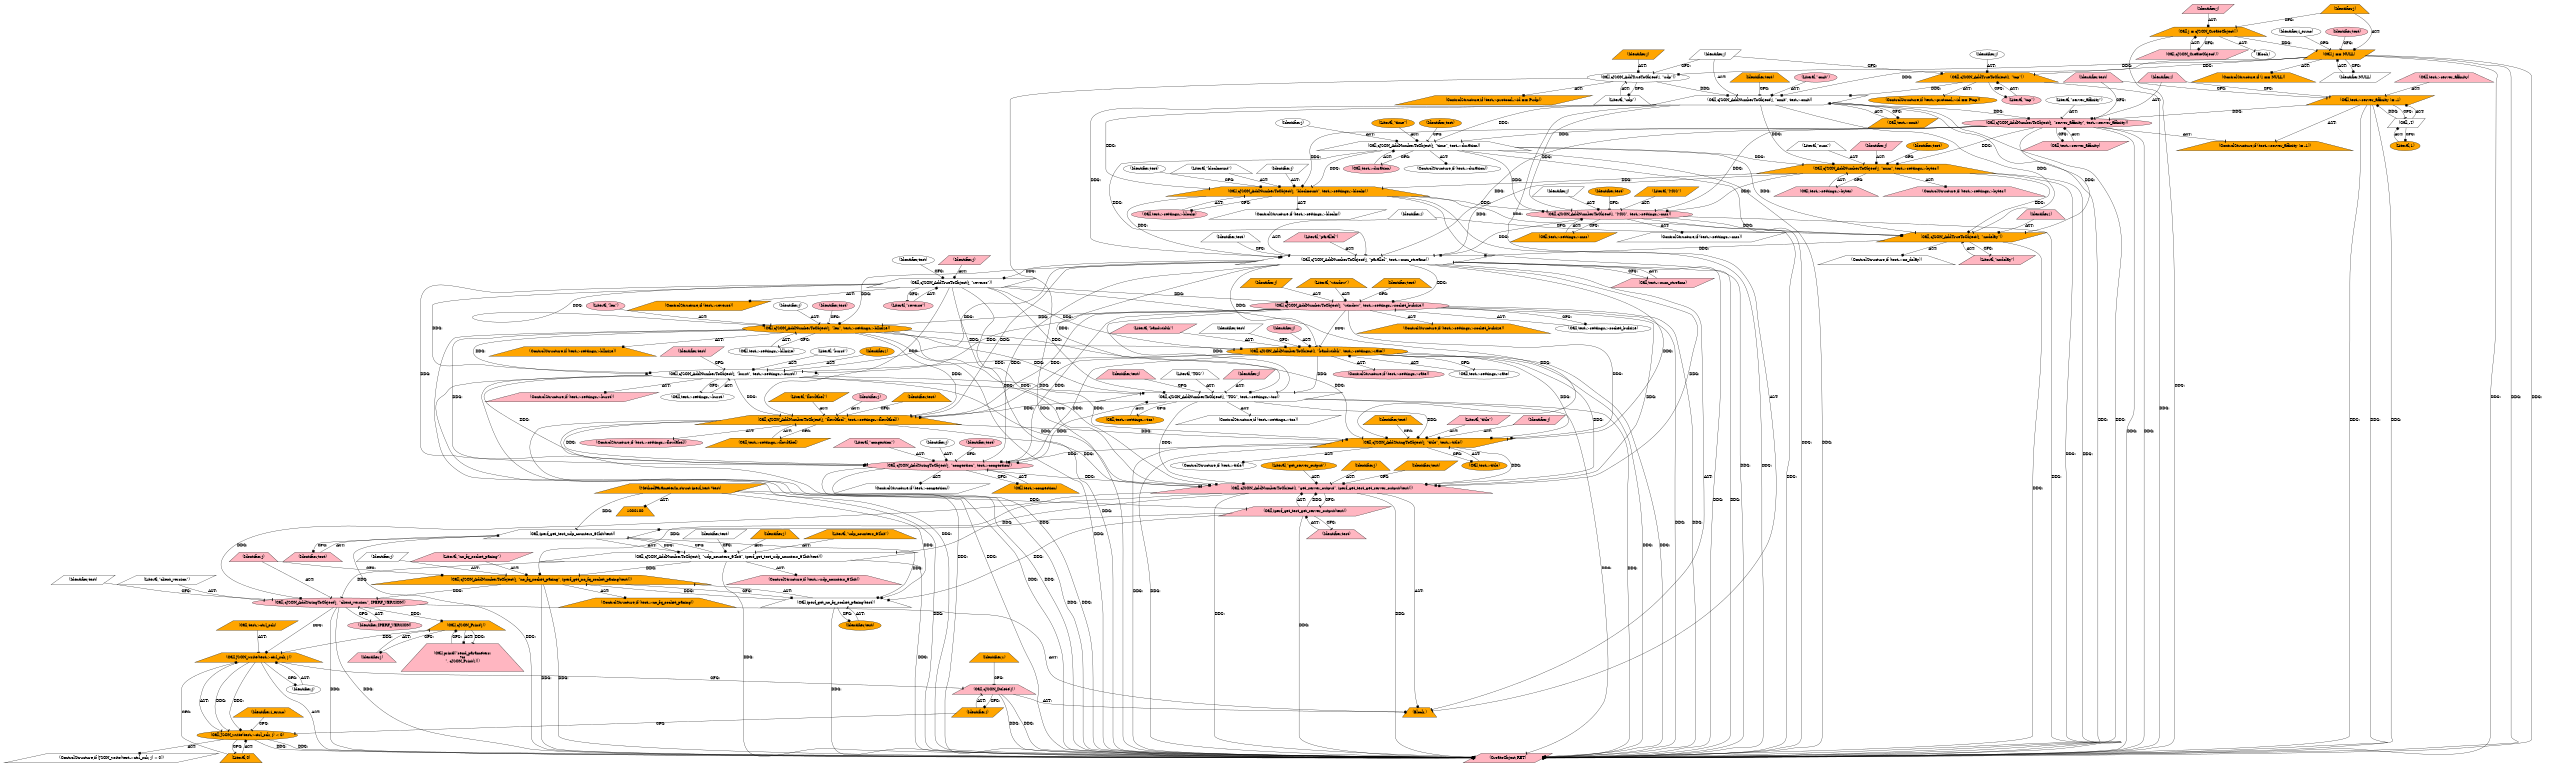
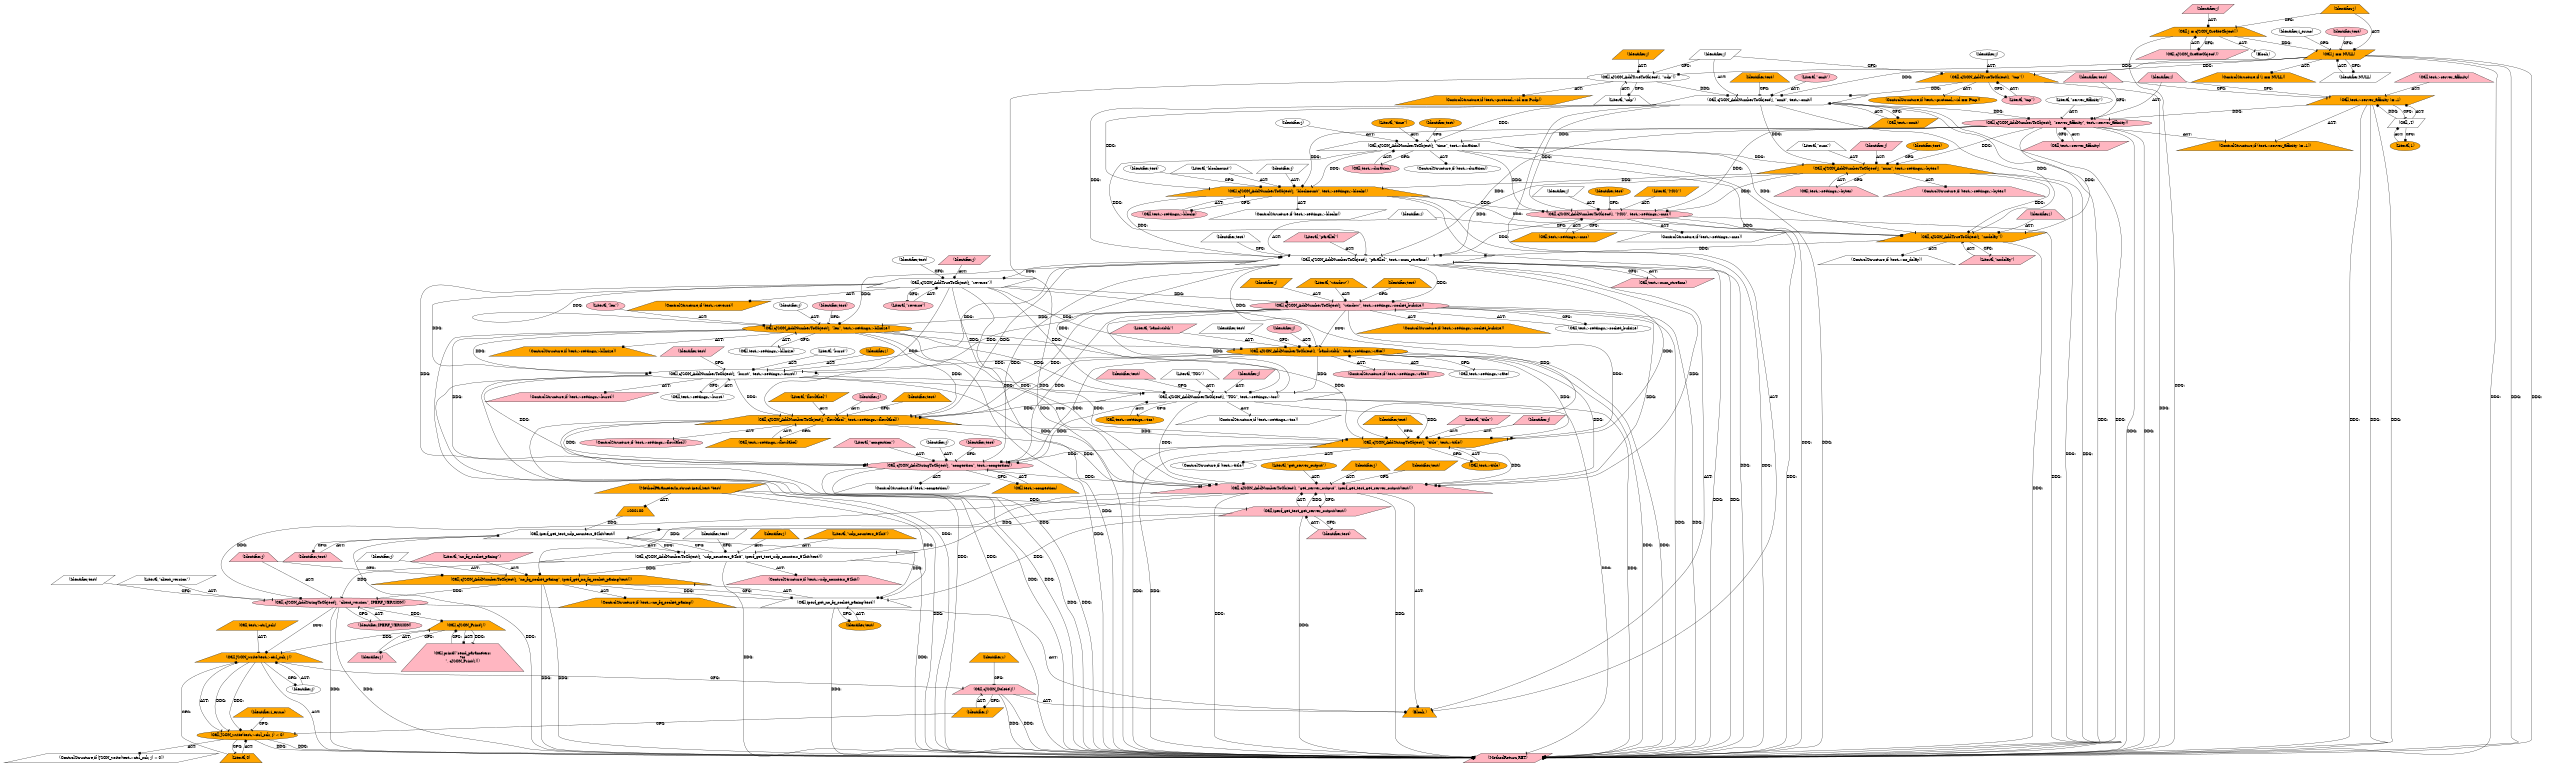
(607, 504) -> (605, 523)
(1061, 537) -> (1061, 537)
(1508, 758) -> (1508, 758)
